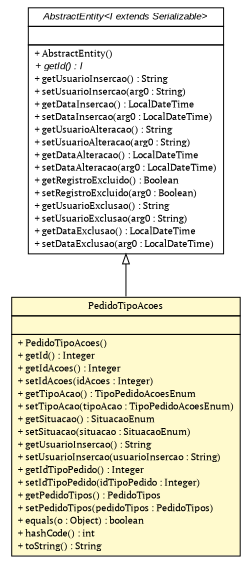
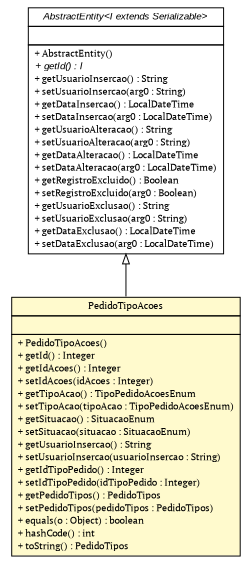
(60, 546) -> (73, 546)
